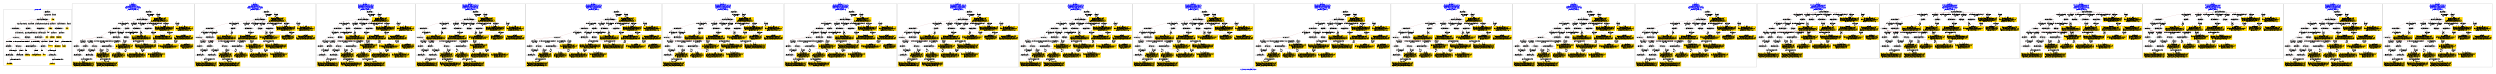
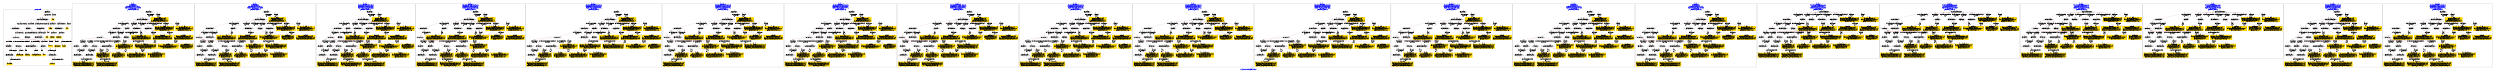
(20, 55) -> (20, 55)
